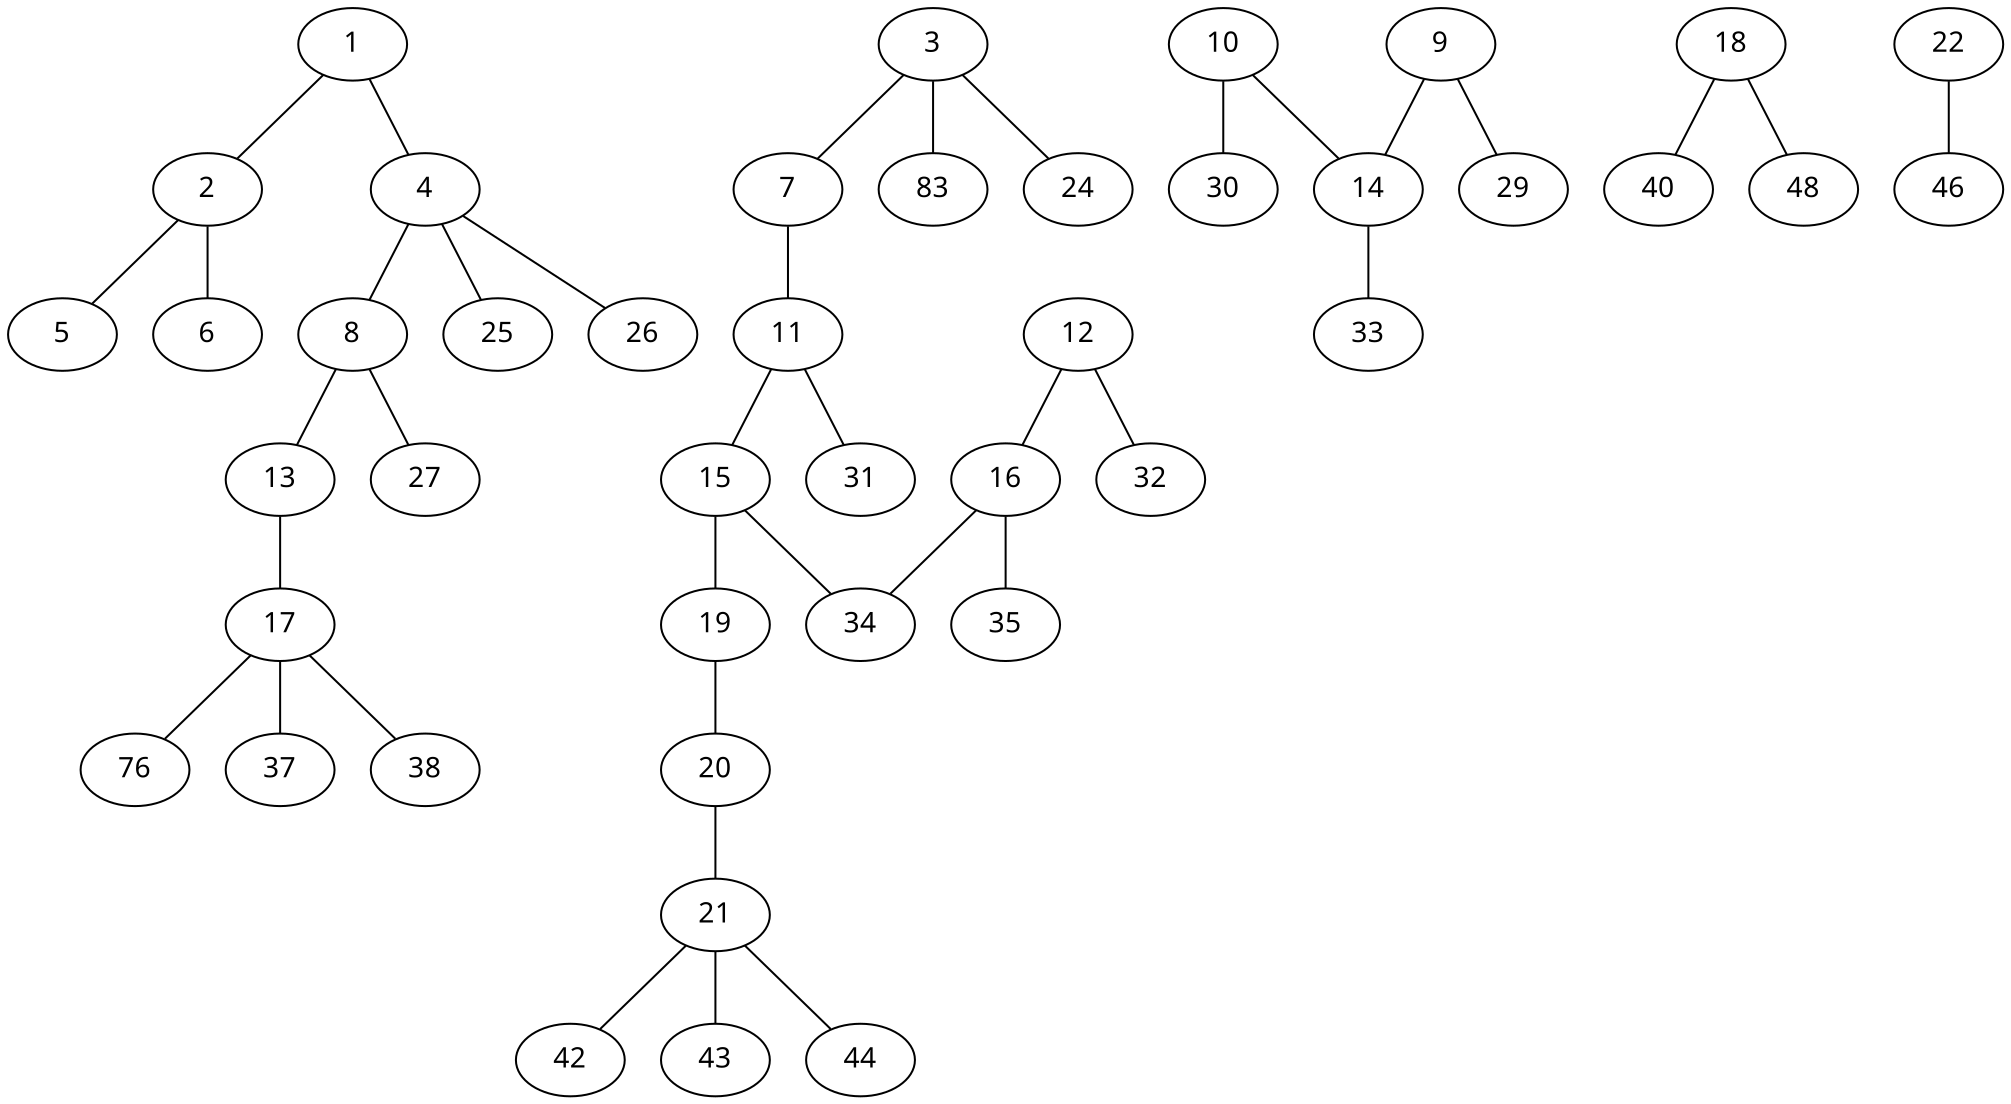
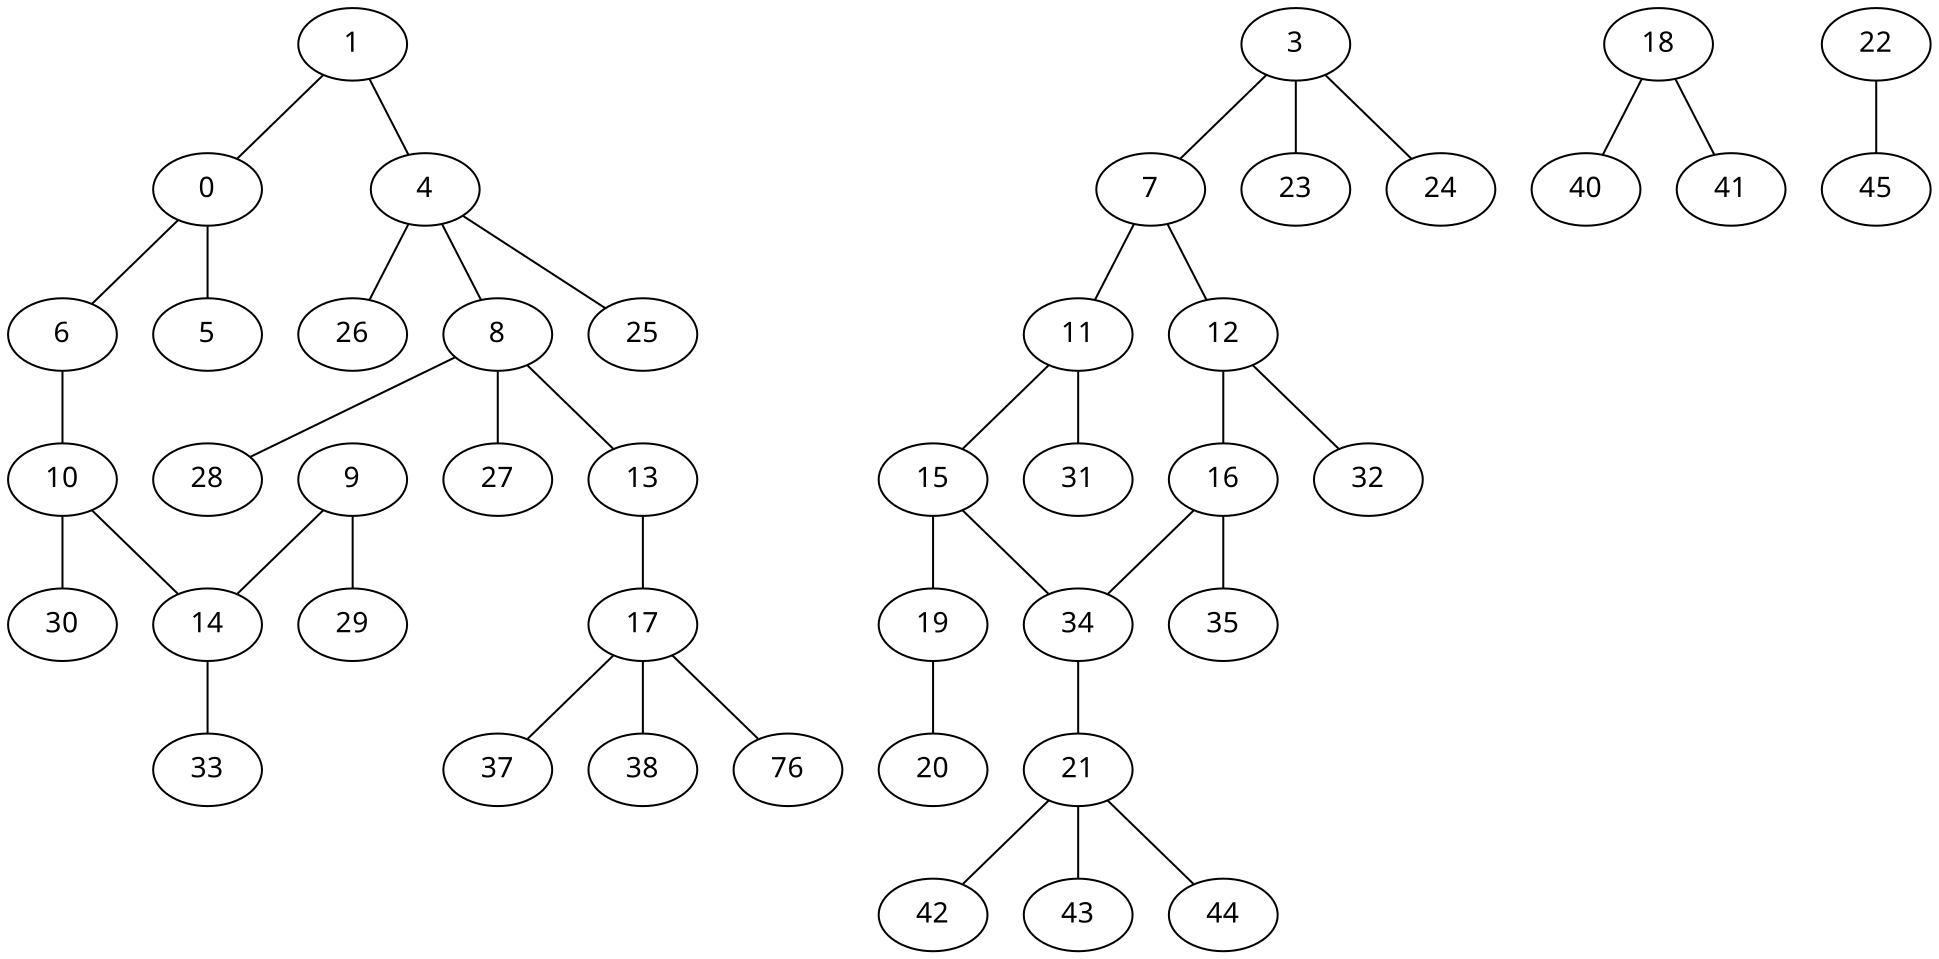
(208, 189) -> (208, 189)
(933, 189) -> (1296, 189)
(1804, 189) -> (1731, 189)
(1949, 189) -> (1876, 189)
none -> (1187, 262)
none -> (62, 407)
none -> (208, 480)
(715, 843) -> (1078, 697)
